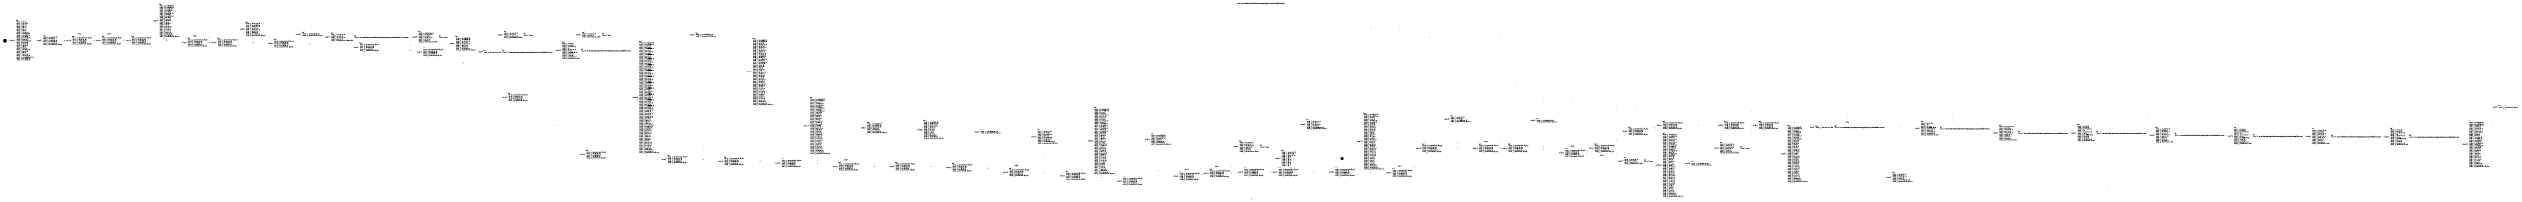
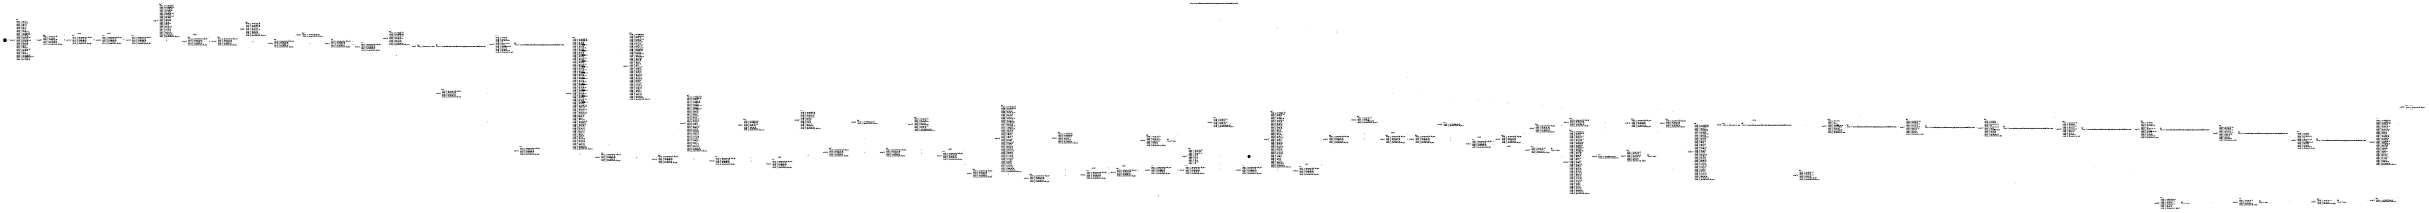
(367, 37) -> none
